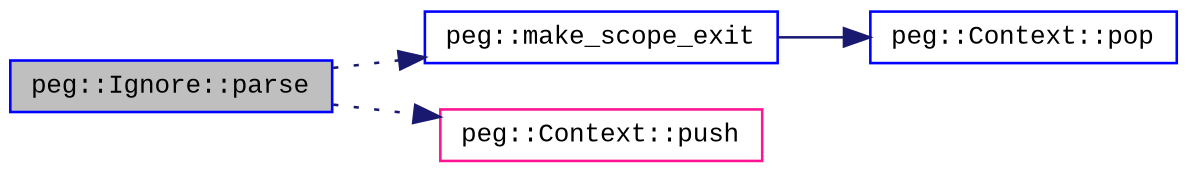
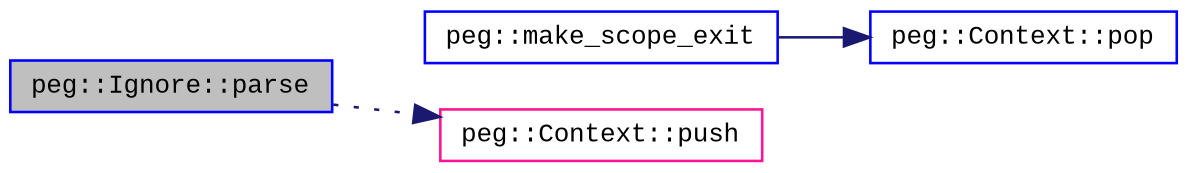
(366, 64) -> none
